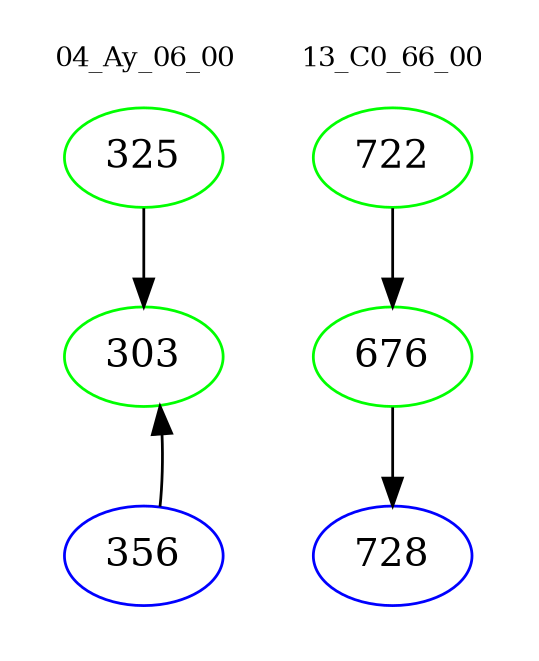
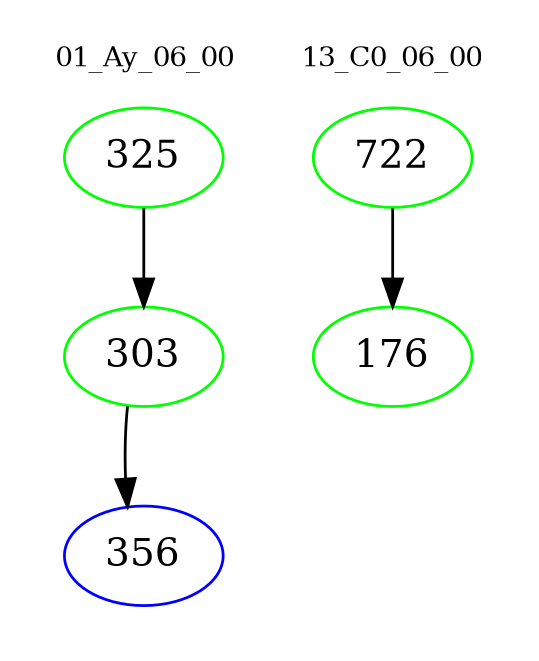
(145, 59) -> (145, 59)
(393, 59) -> (393, 59)
(393, 357) -> (393, 357)
(162, 471) -> (125, 442)
(393, 556) -> none
